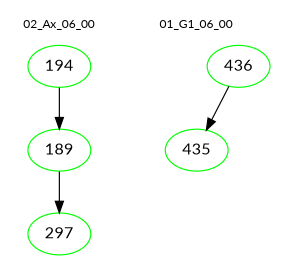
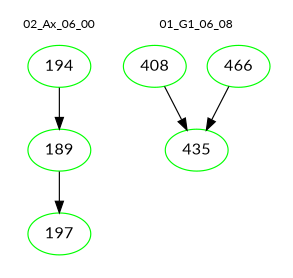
(197, 25) -> (197, 25)
none -> (155, 66)
(239, 66) -> (239, 66)
(59, 234) -> (59, 234)
